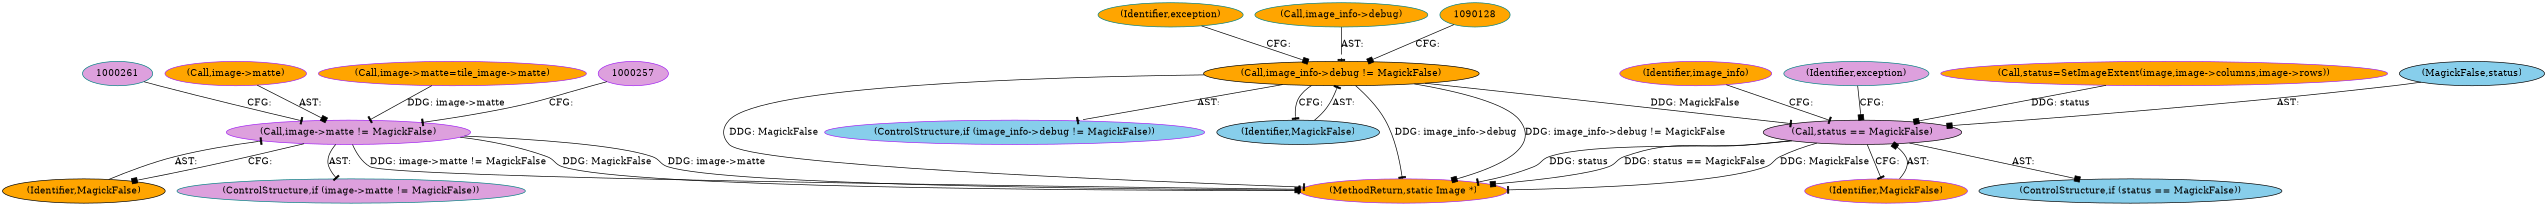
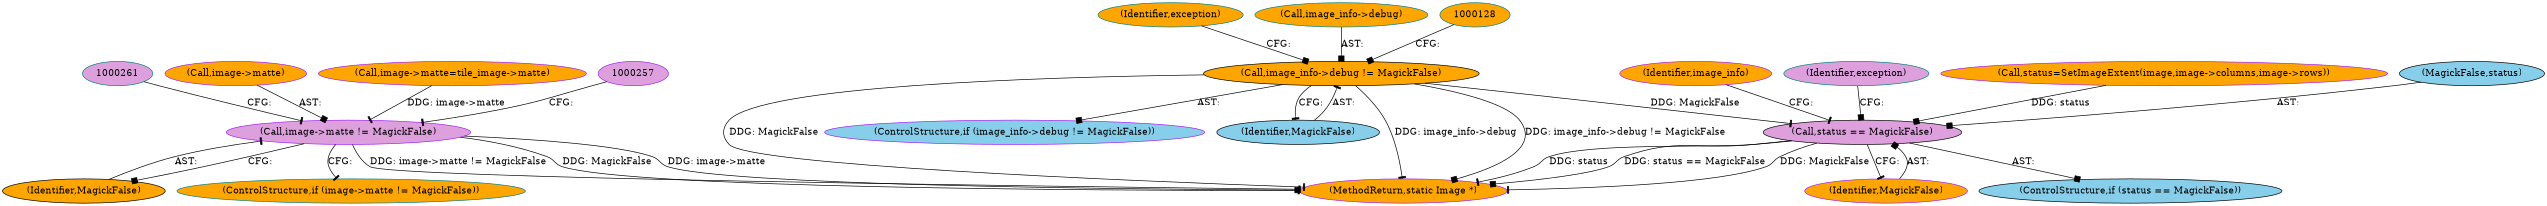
(1475, 15) -> (1475, 15)
(1341, 41) -> (1341, 41)
(1183, 102) -> (1183, 102)
(342, 162) -> (342, 162)
(351, 191) -> (351, 191)
